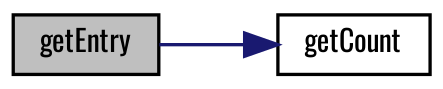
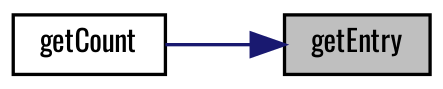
(202, 45) -> (208, 45)
